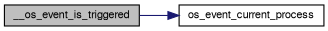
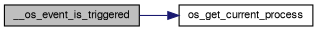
(252, 15) -> (246, 15)
